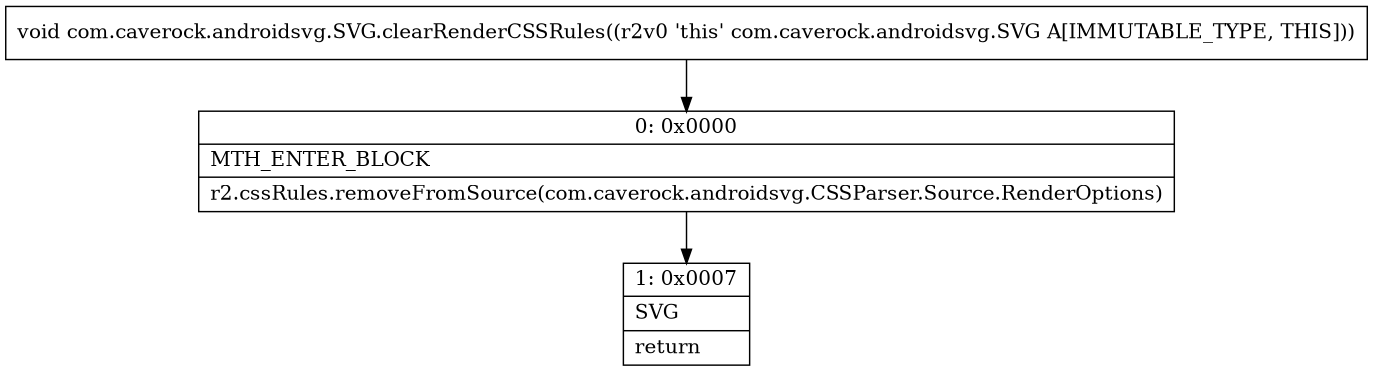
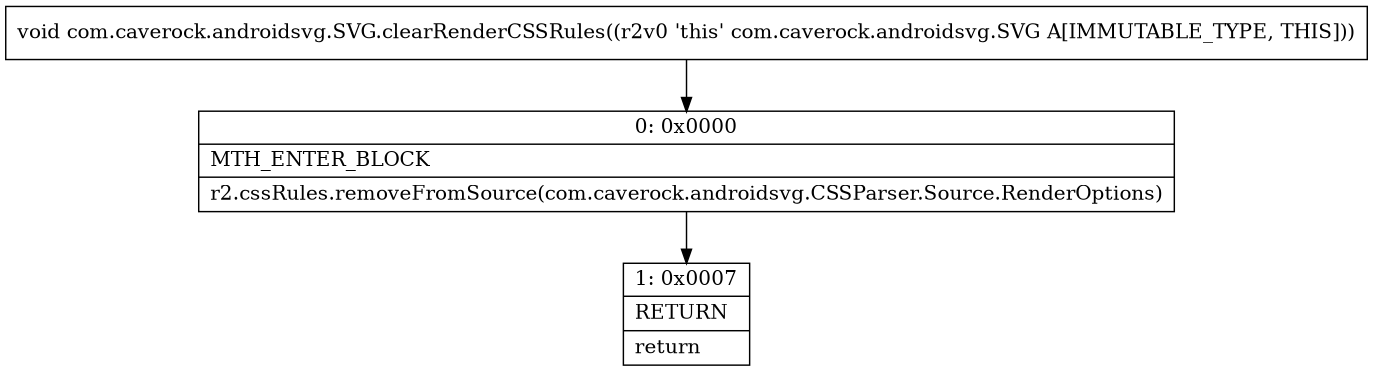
(657, 313) -> (681, 313)
